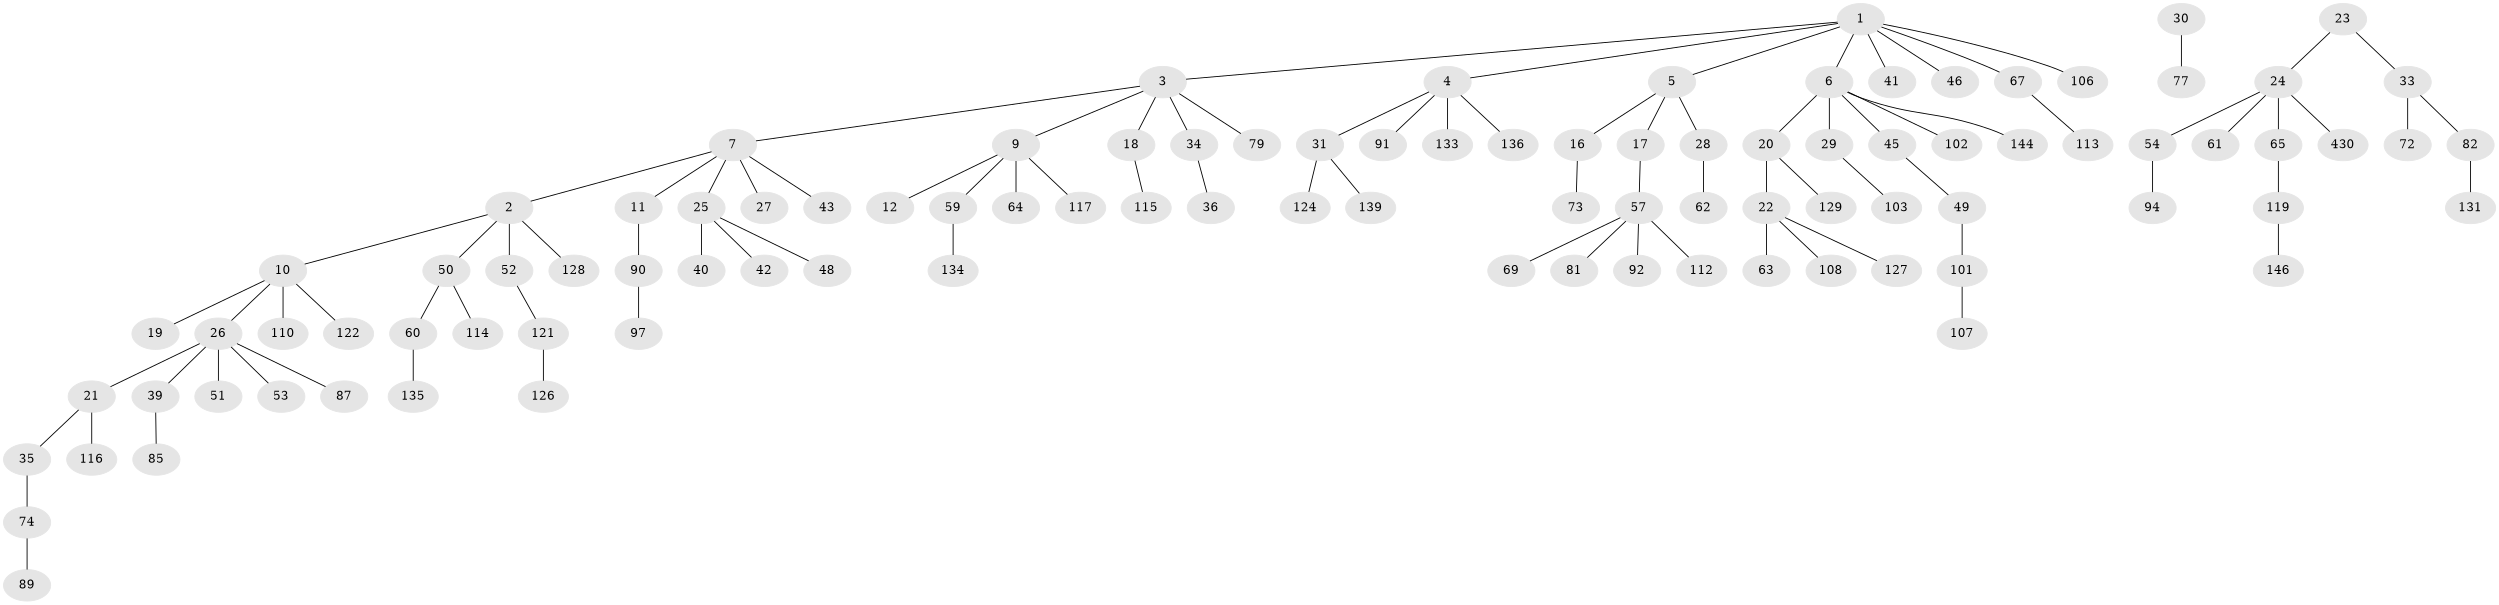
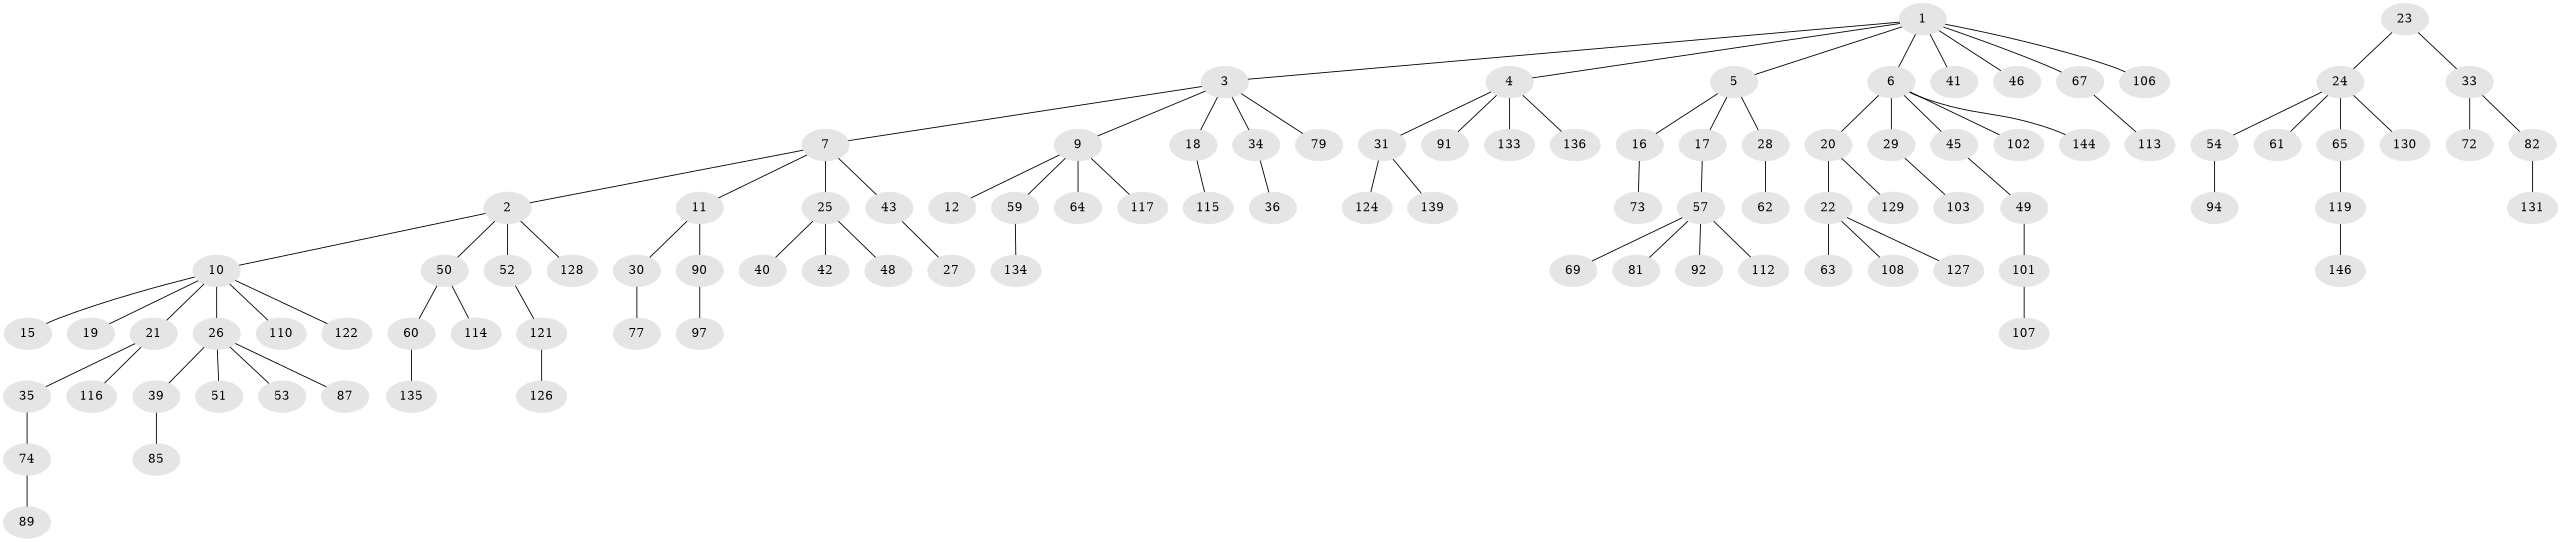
(2343, 145) -> (2405, 145)
(749, 177) -> (920, 239)
none -> (668, 239)
none -> (28, 334)
(155, 365) -> (185, 302)
